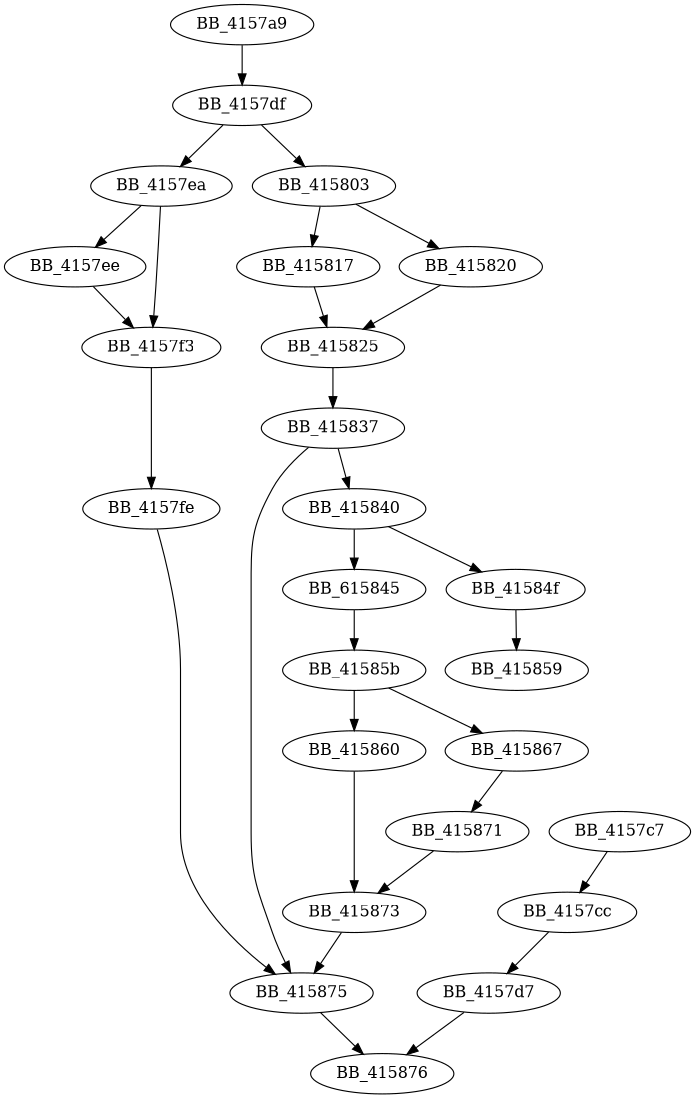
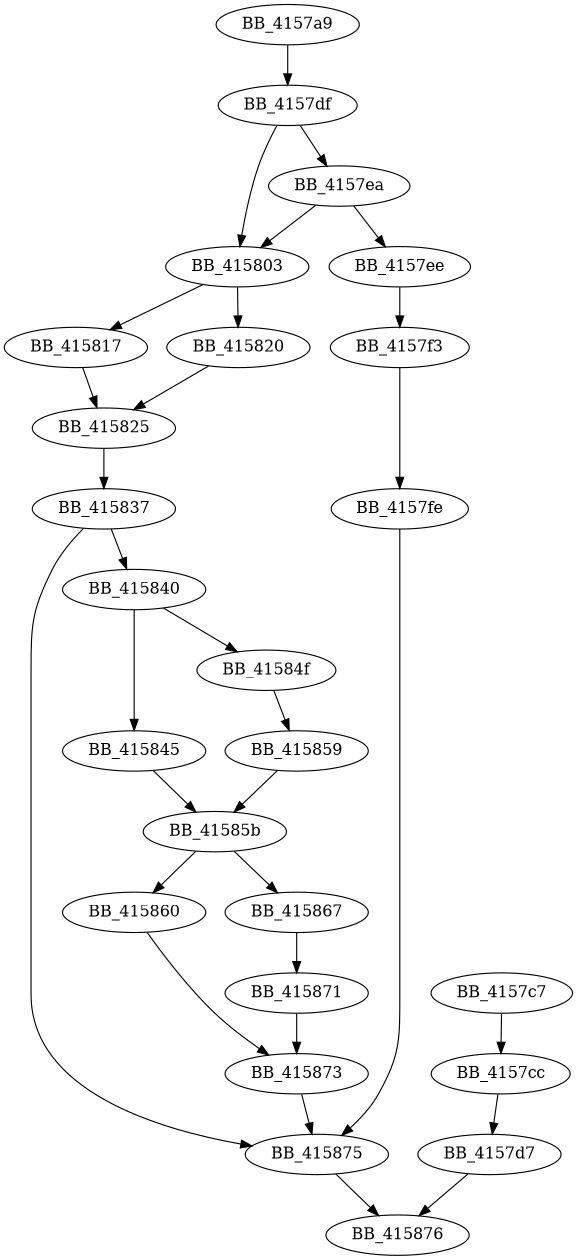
(157, 261) -> (293, 223)
(354, 590) -> (134, 751)
none -> (260, 787)
